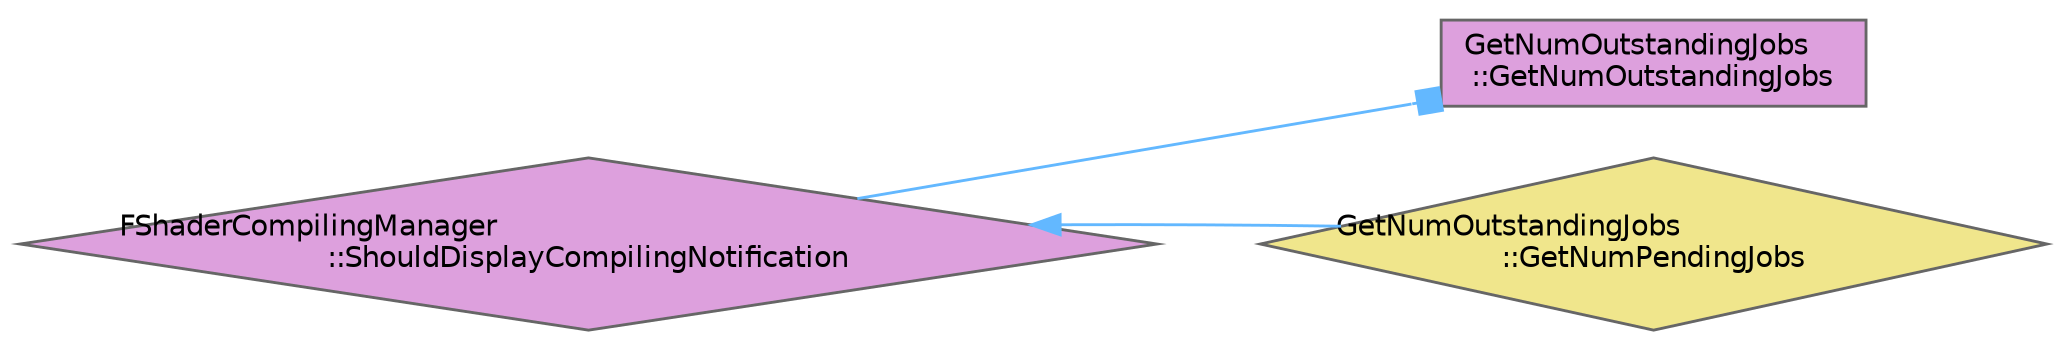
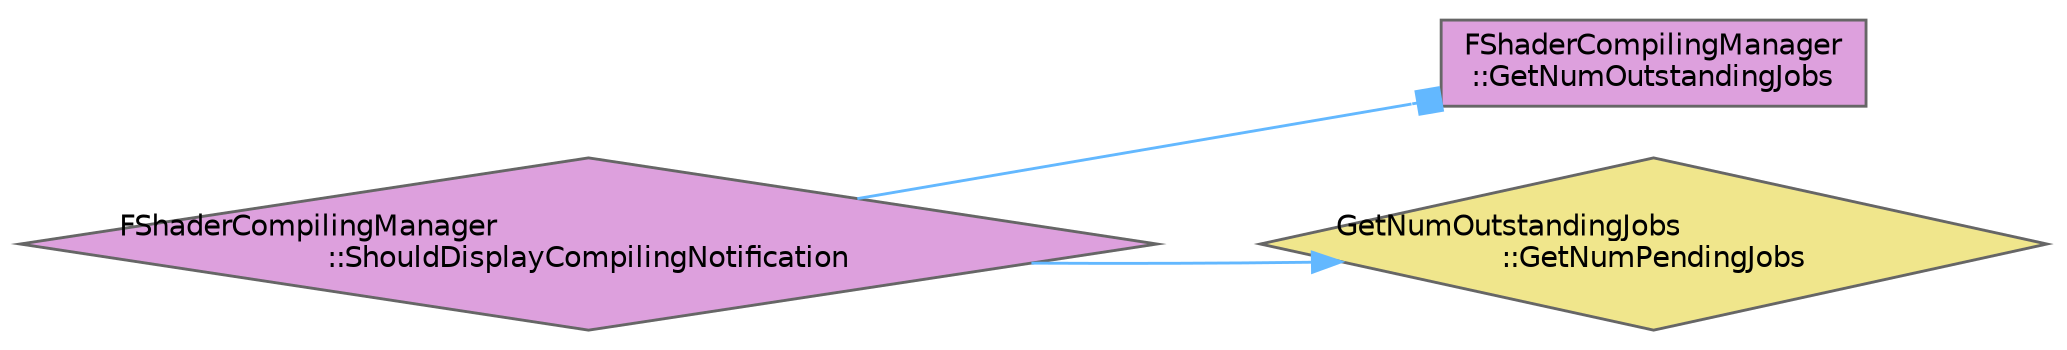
(1654, 63) -> (1654, 63)
(1201, 225) -> (1171, 263)
